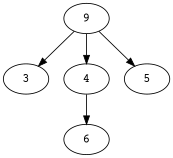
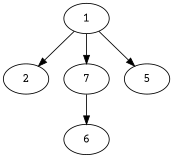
(87, 18) -> (87, 18)
(26, 79) -> (26, 79)
(87, 79) -> (87, 79)
